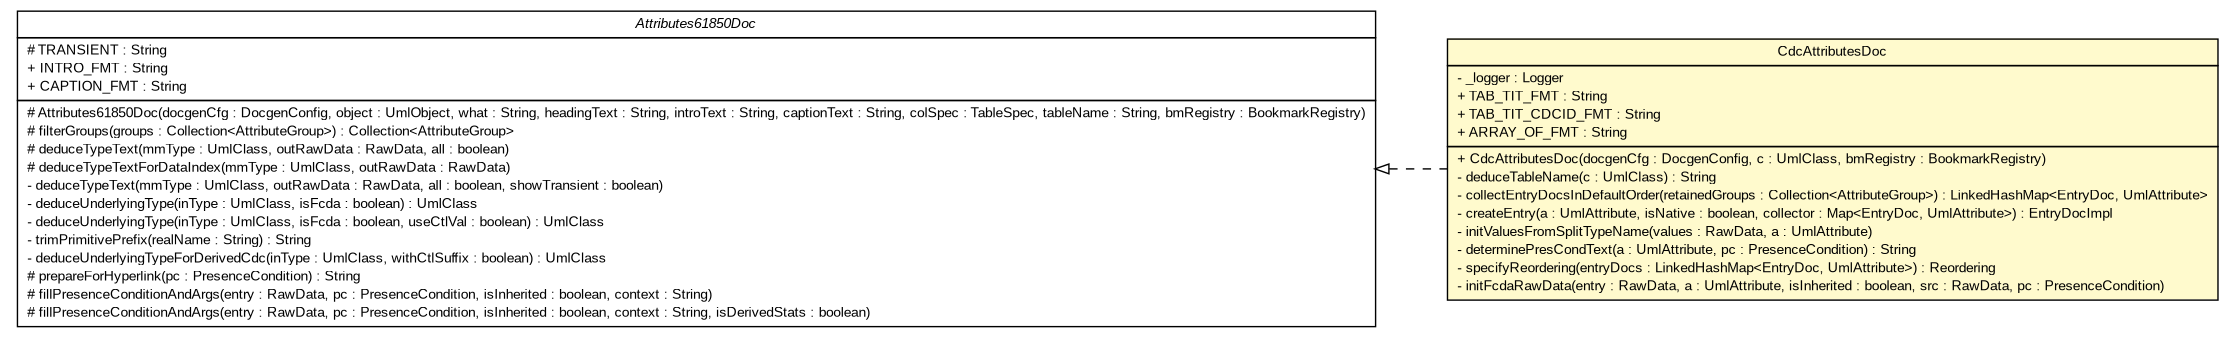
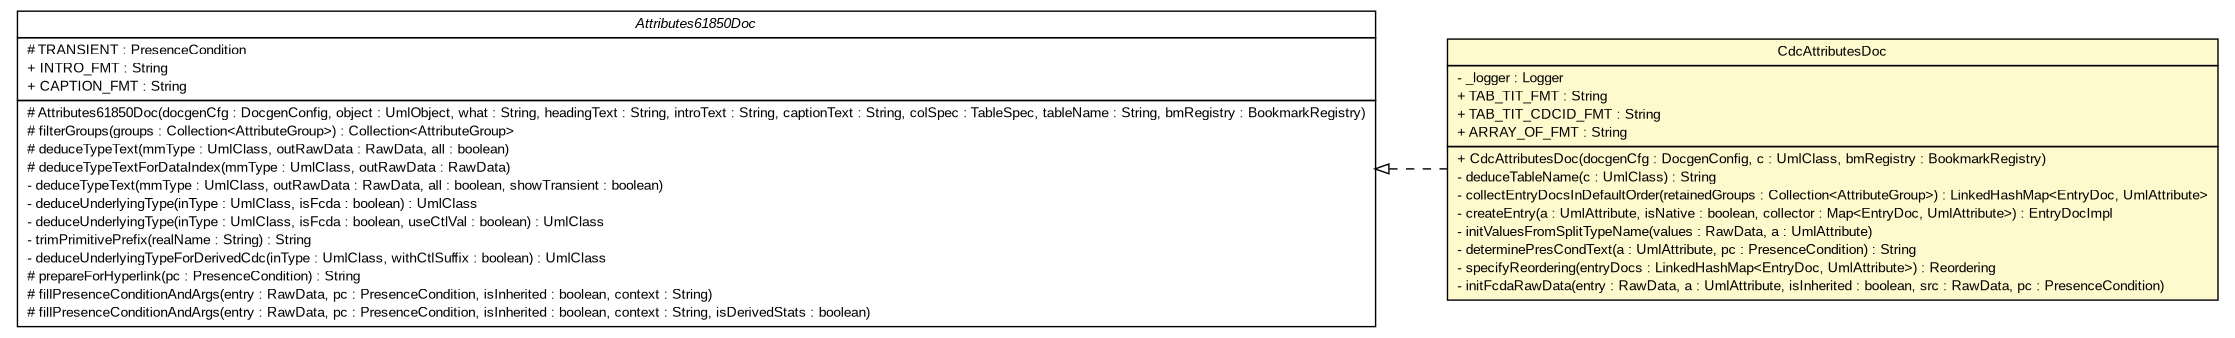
(97, 50) -> (137, 50)
